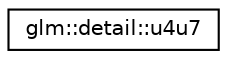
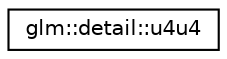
(114, 30) -> (114, 30)
